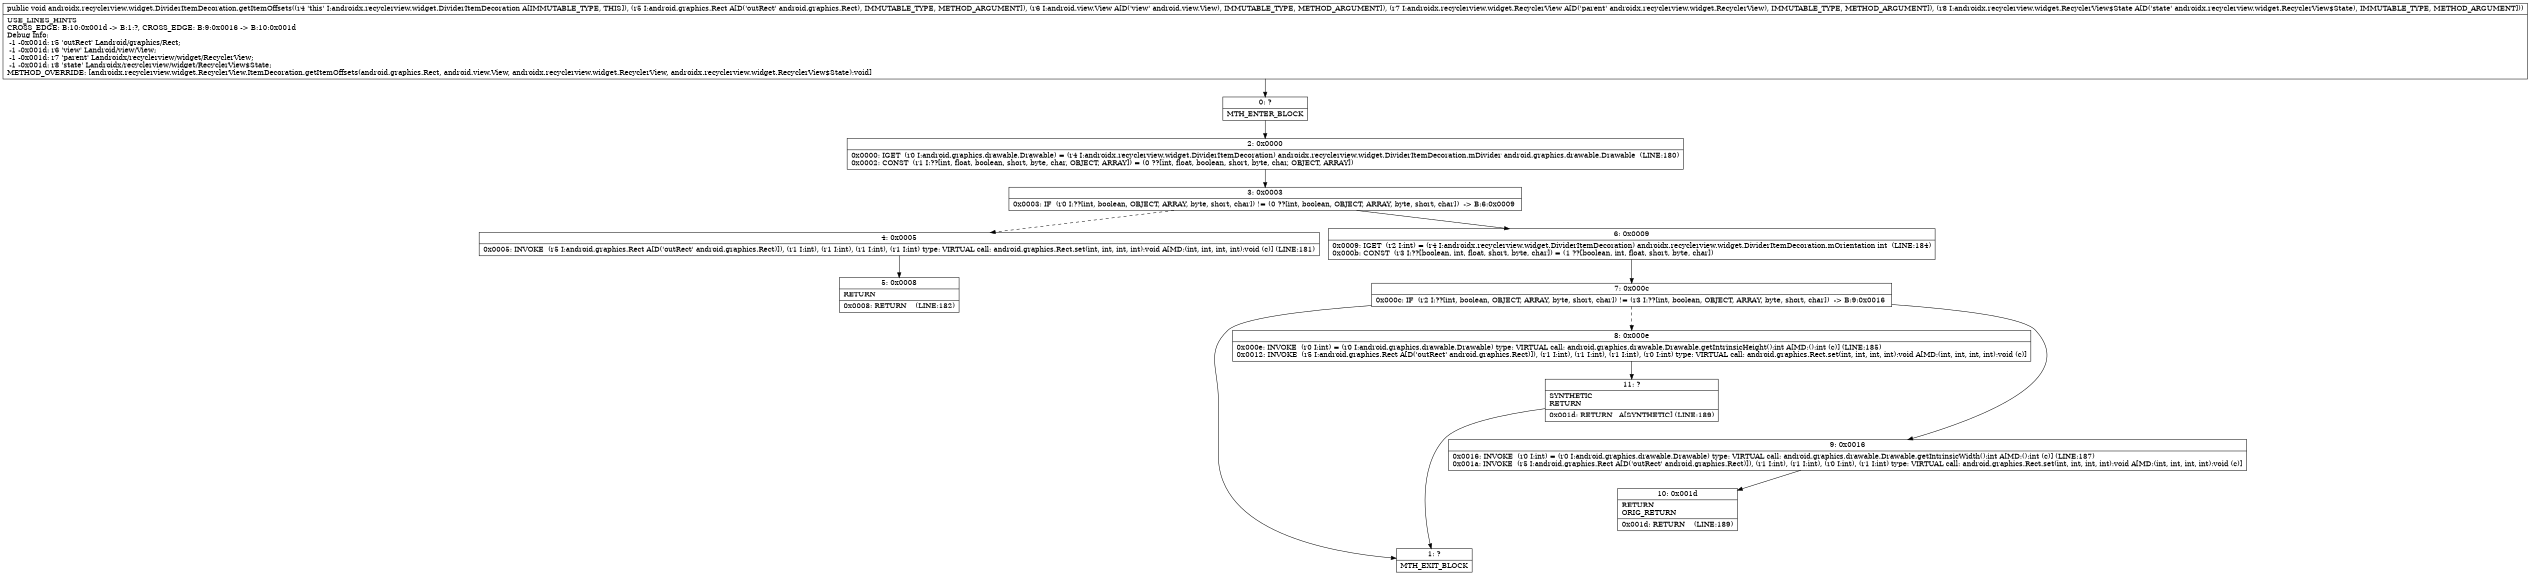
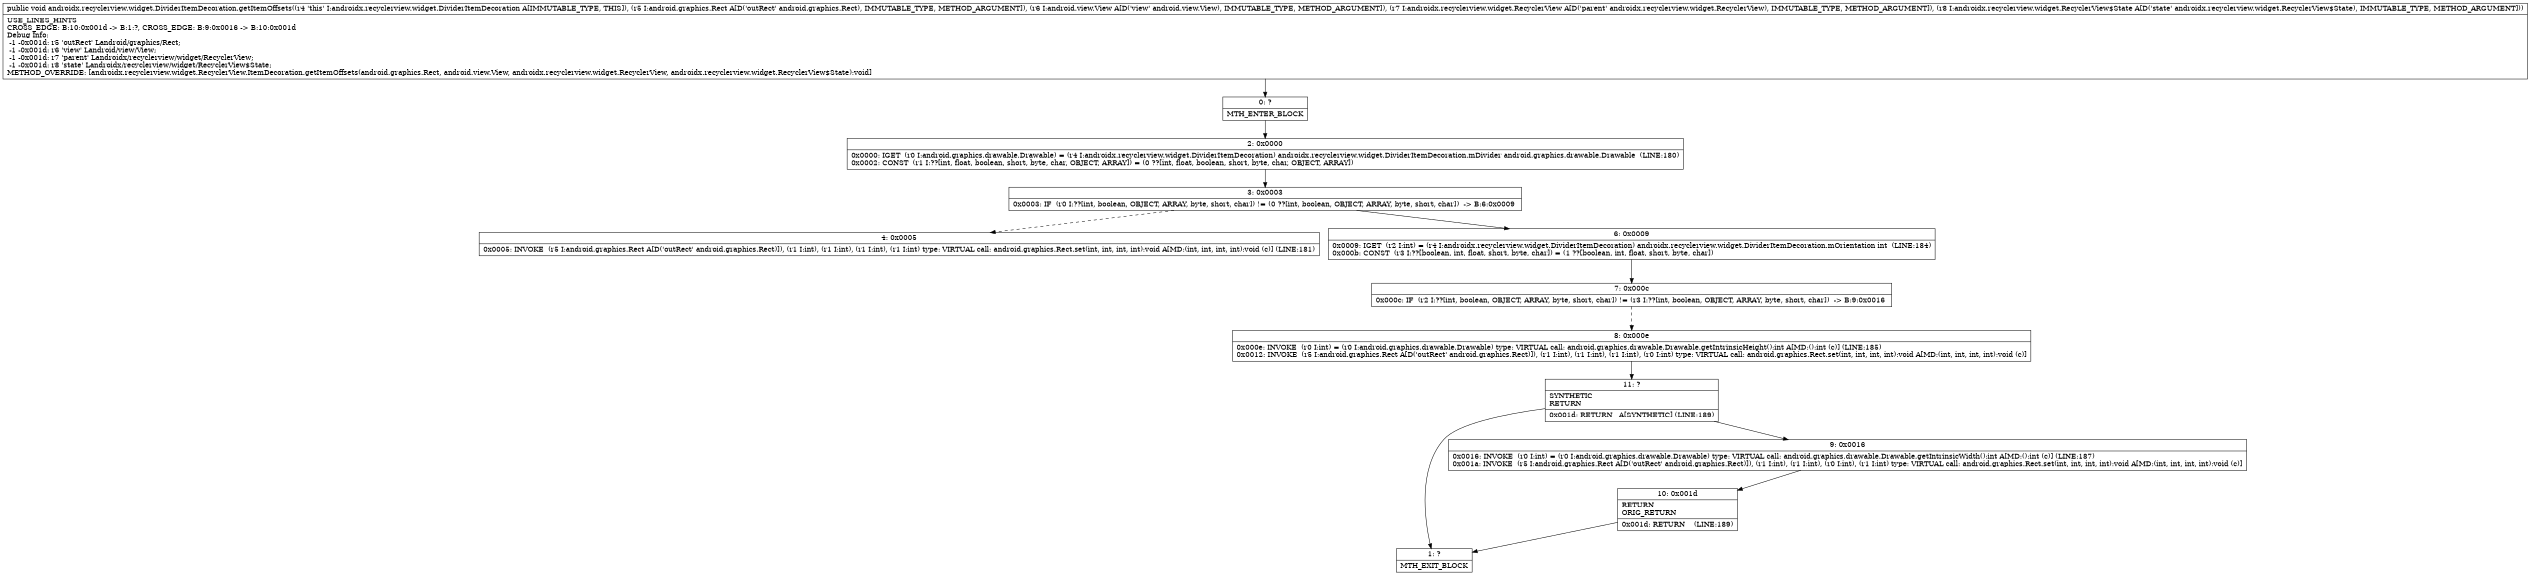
(899, 295) -> none
(2046, 350) -> (1749, 430)
(1218, 427) -> (1547, 537)
